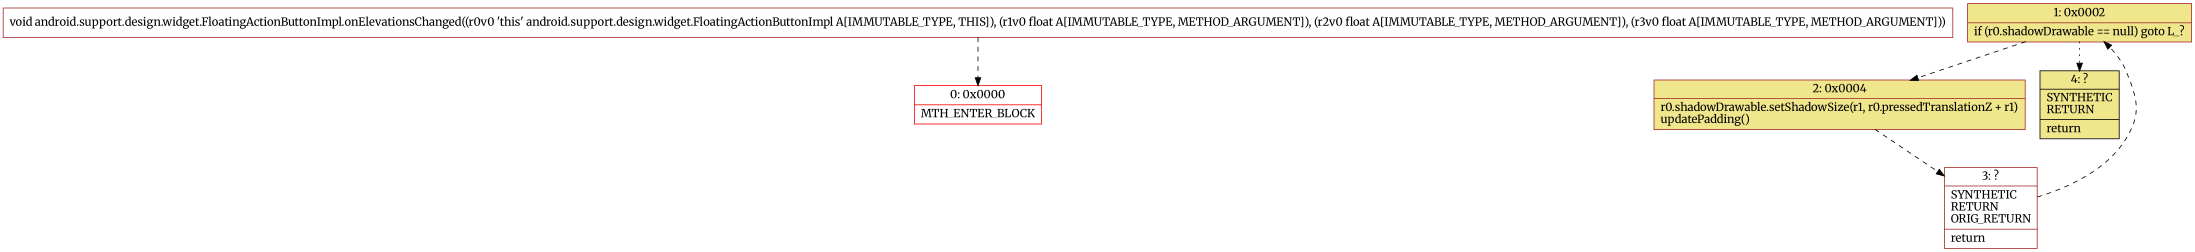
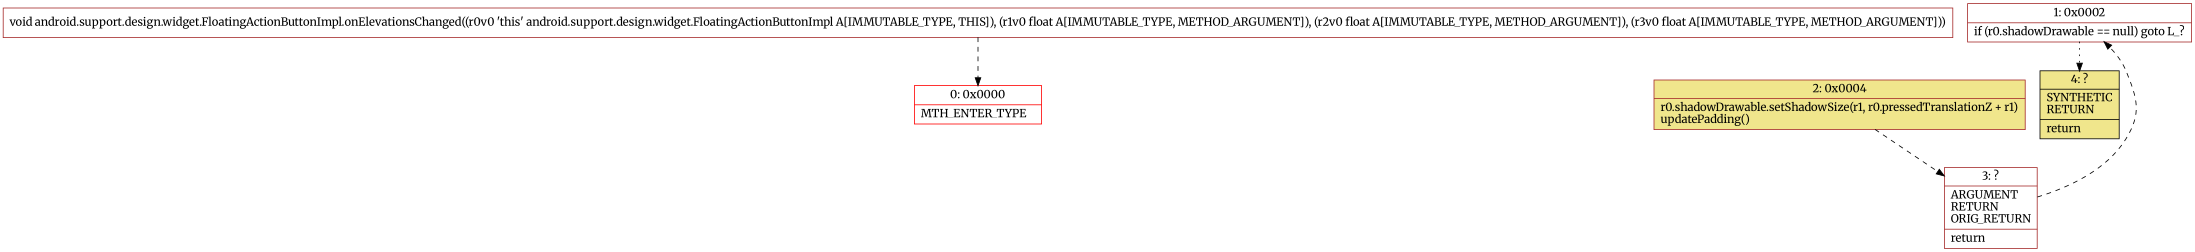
(2080, 23) -> (2080, 23)
(1972, 60) -> none
(978, 114) -> (974, 114)
(1984, 195) -> (1985, 195)
